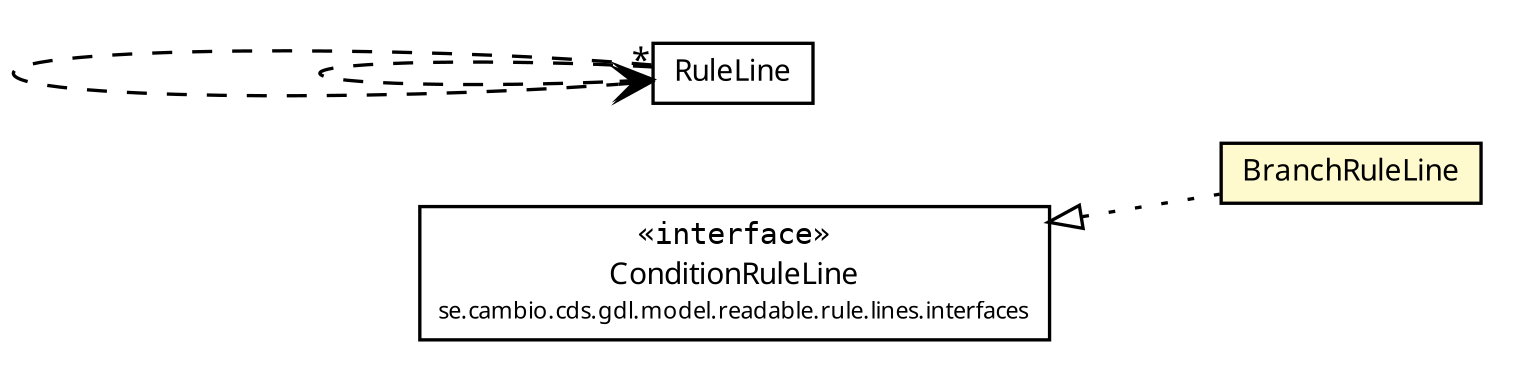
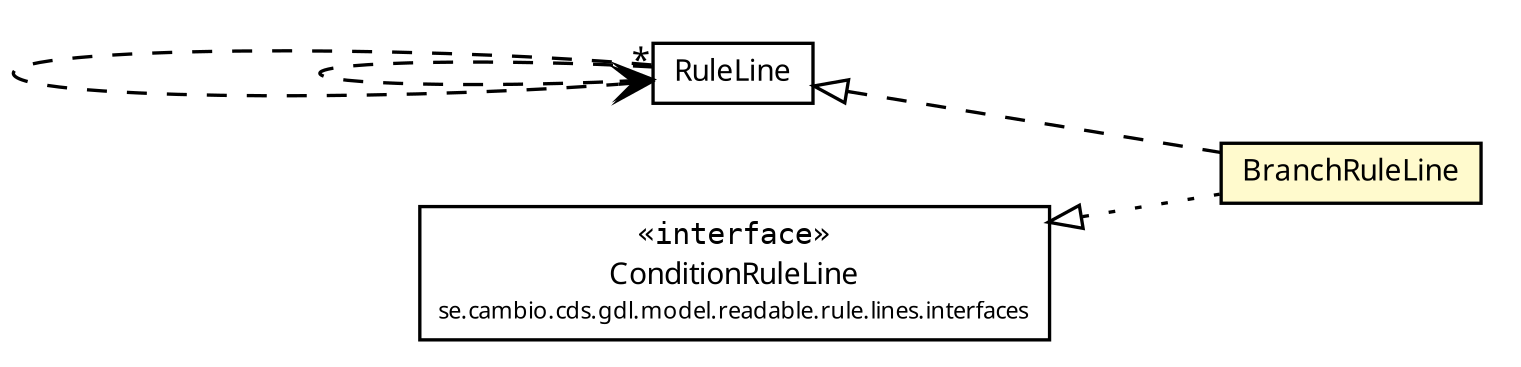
none -> (1034, 122)
